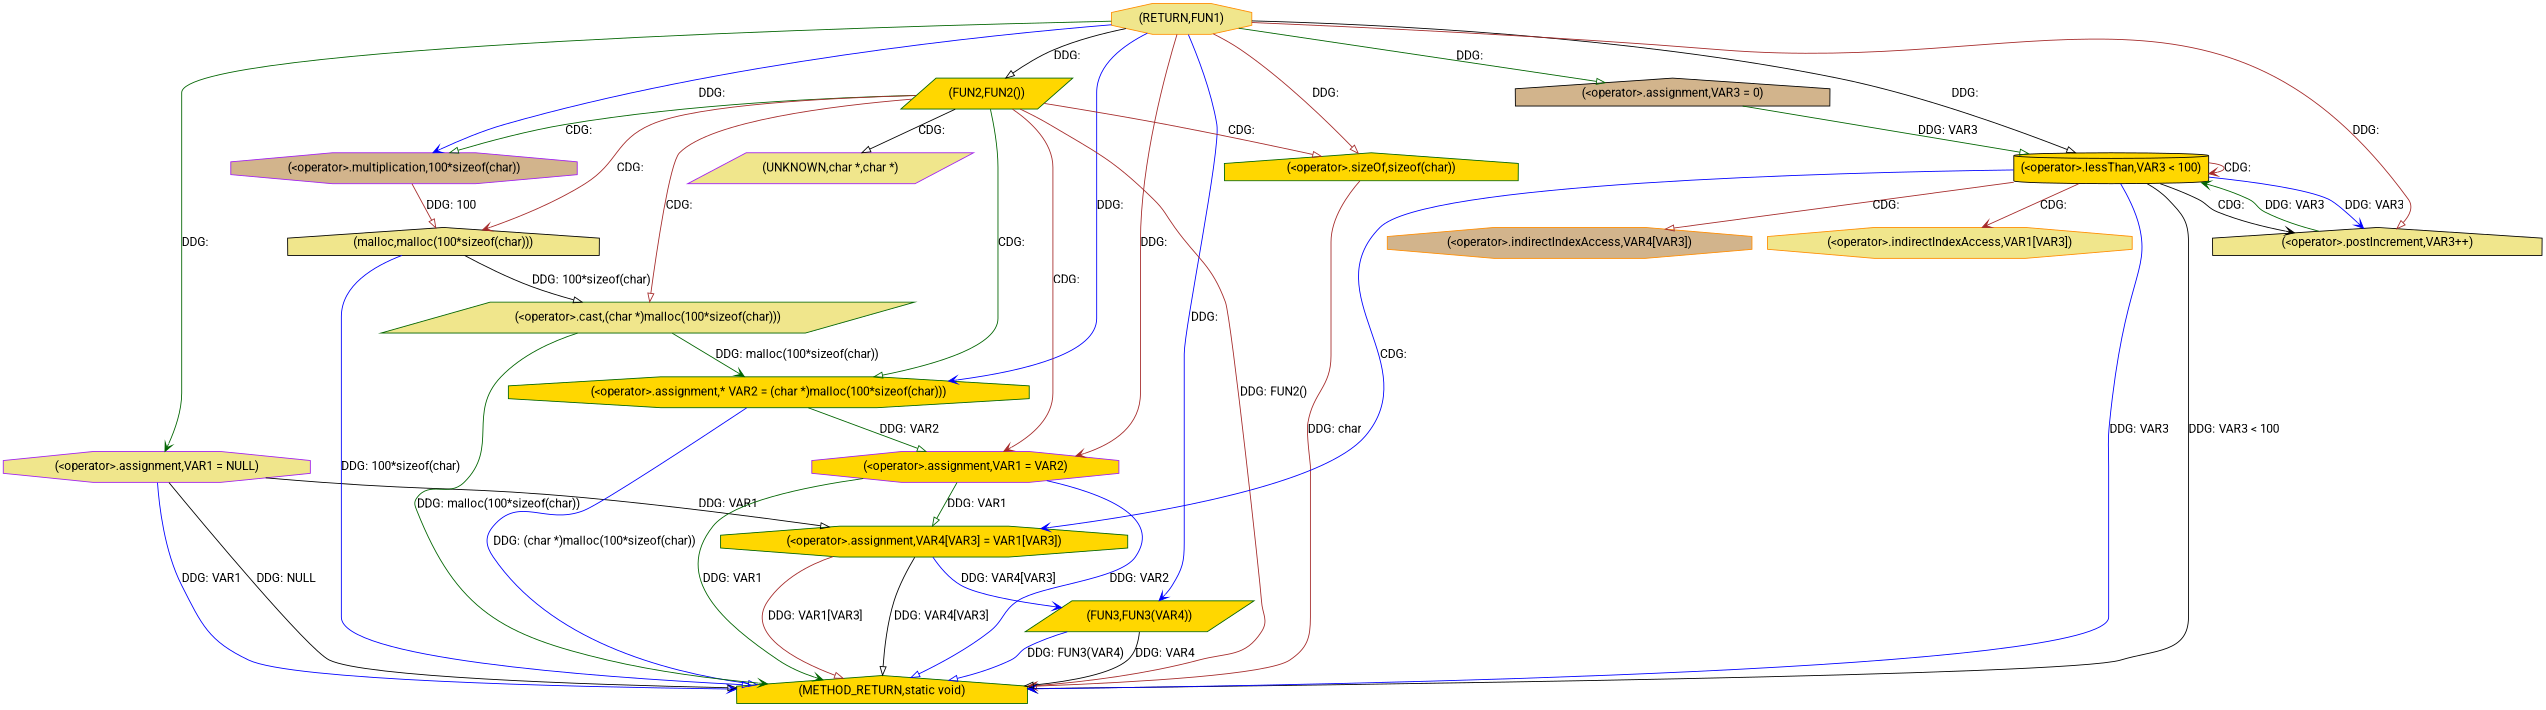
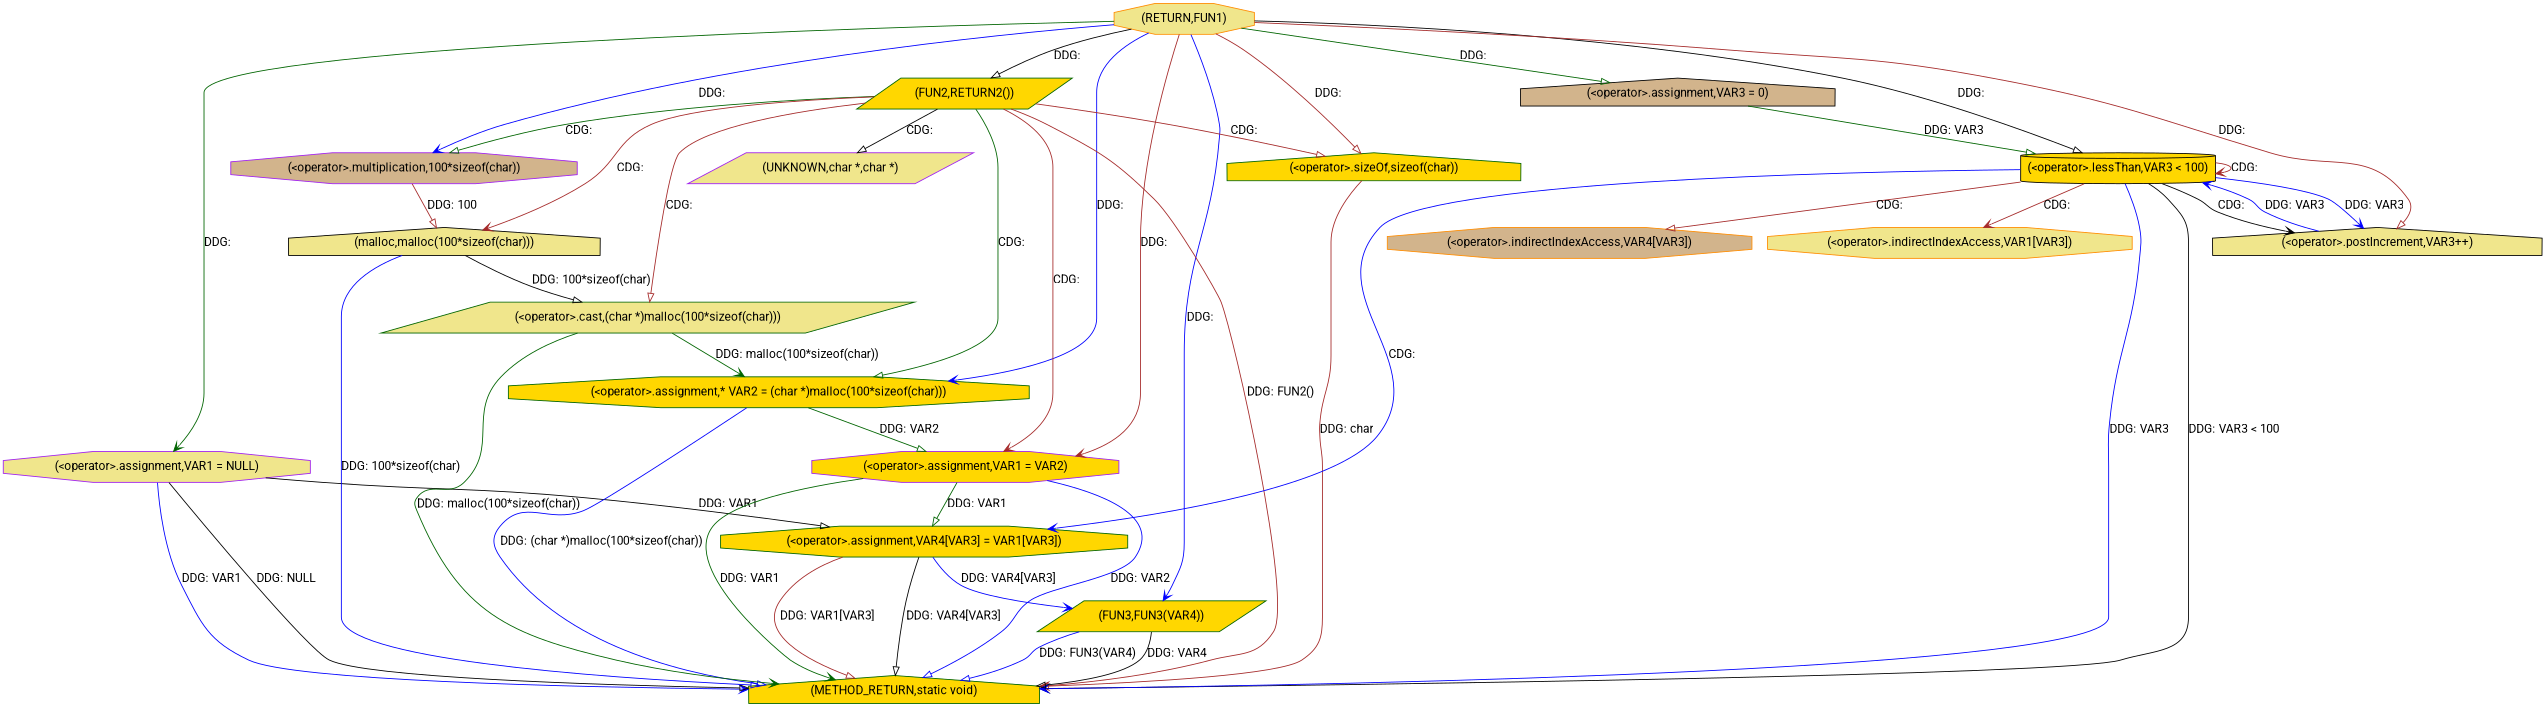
(987, 94) -> (965, 94)
(2263, 211) -> (2263, 211)
